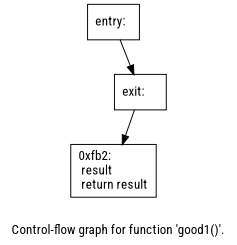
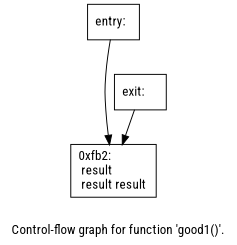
(125, 53) -> (105, 87)
(113, 185) -> (113, 185)
